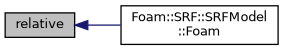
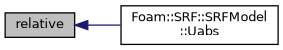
(200, 25) -> (200, 25)
